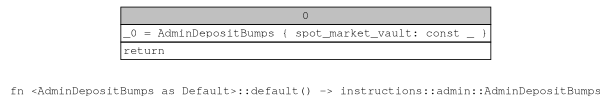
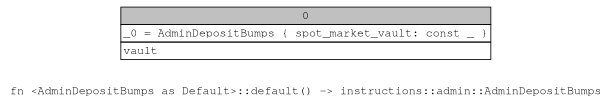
(144, 50) -> (141, 50)
